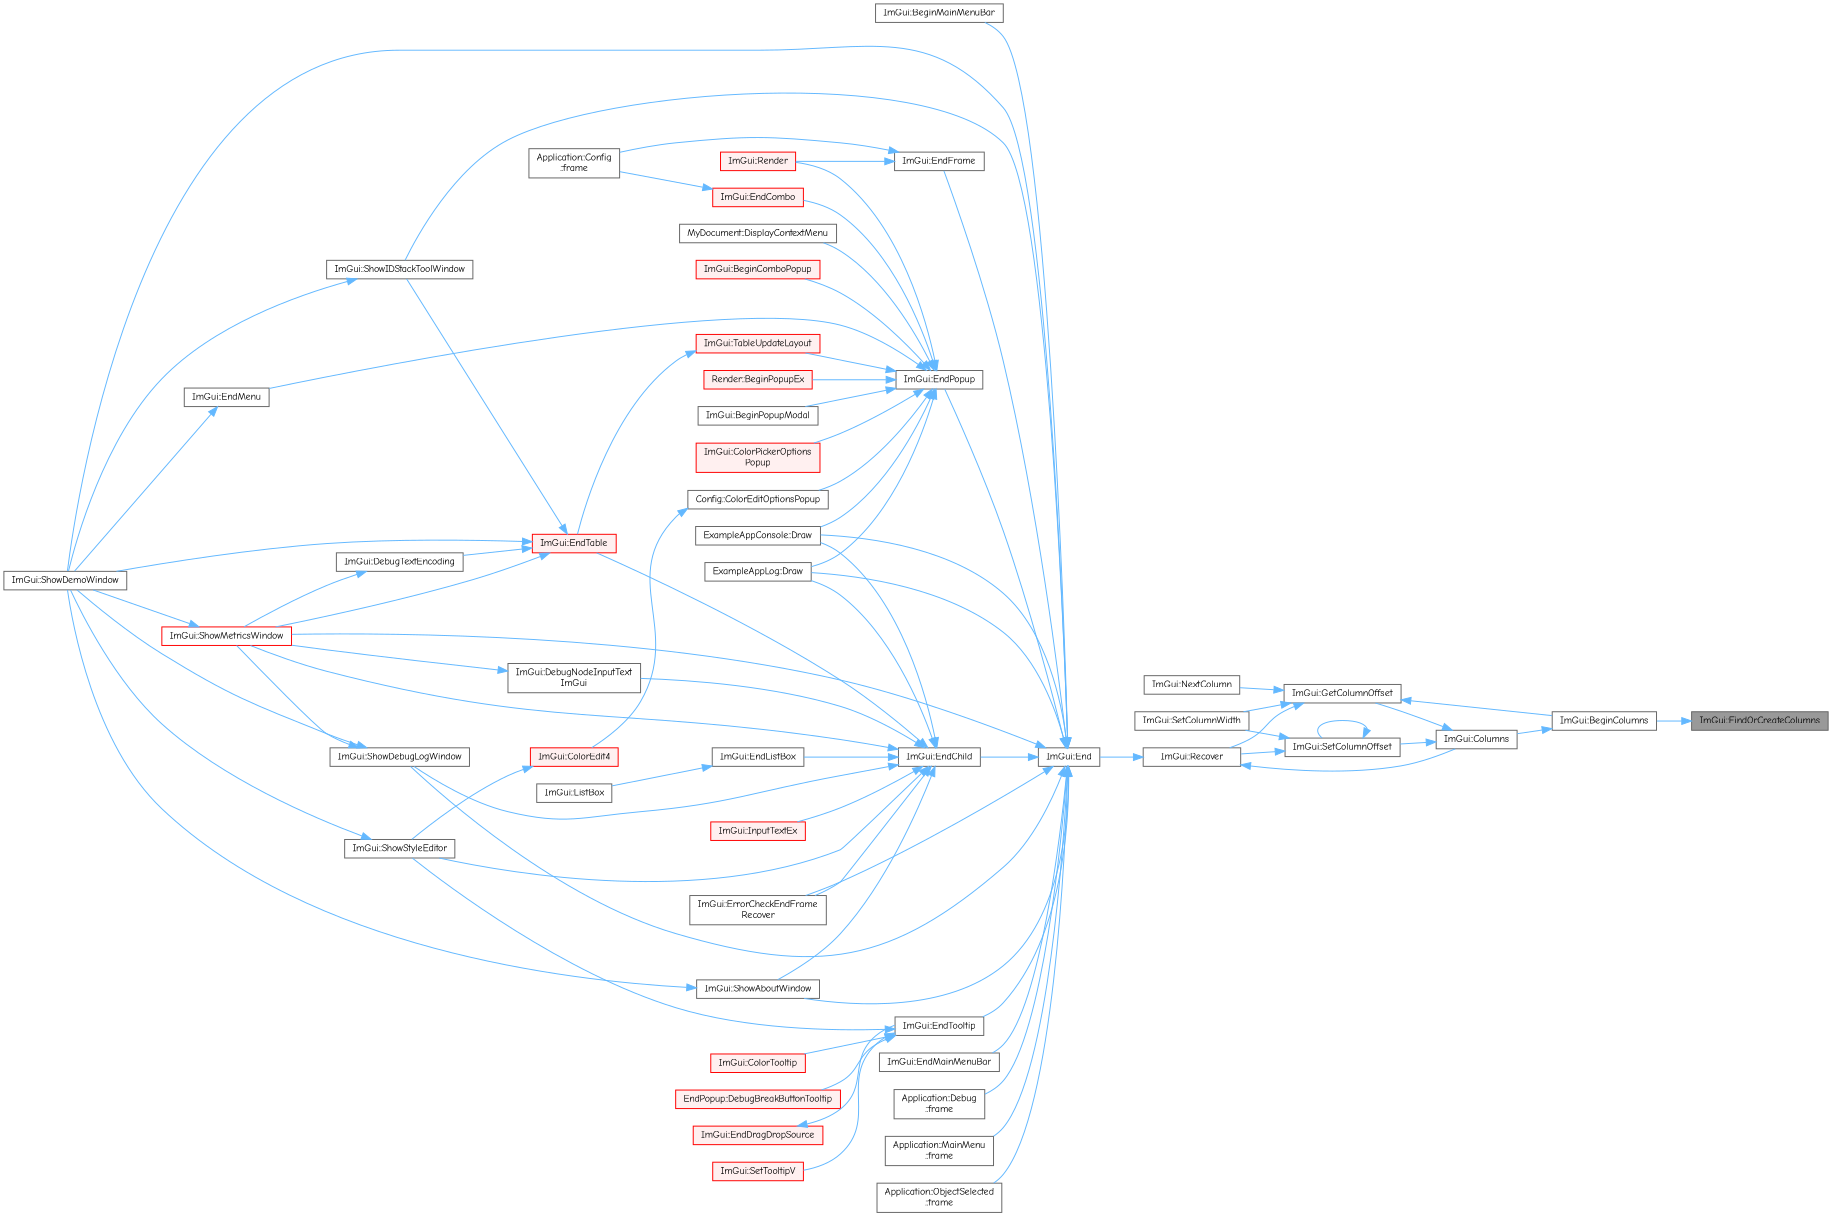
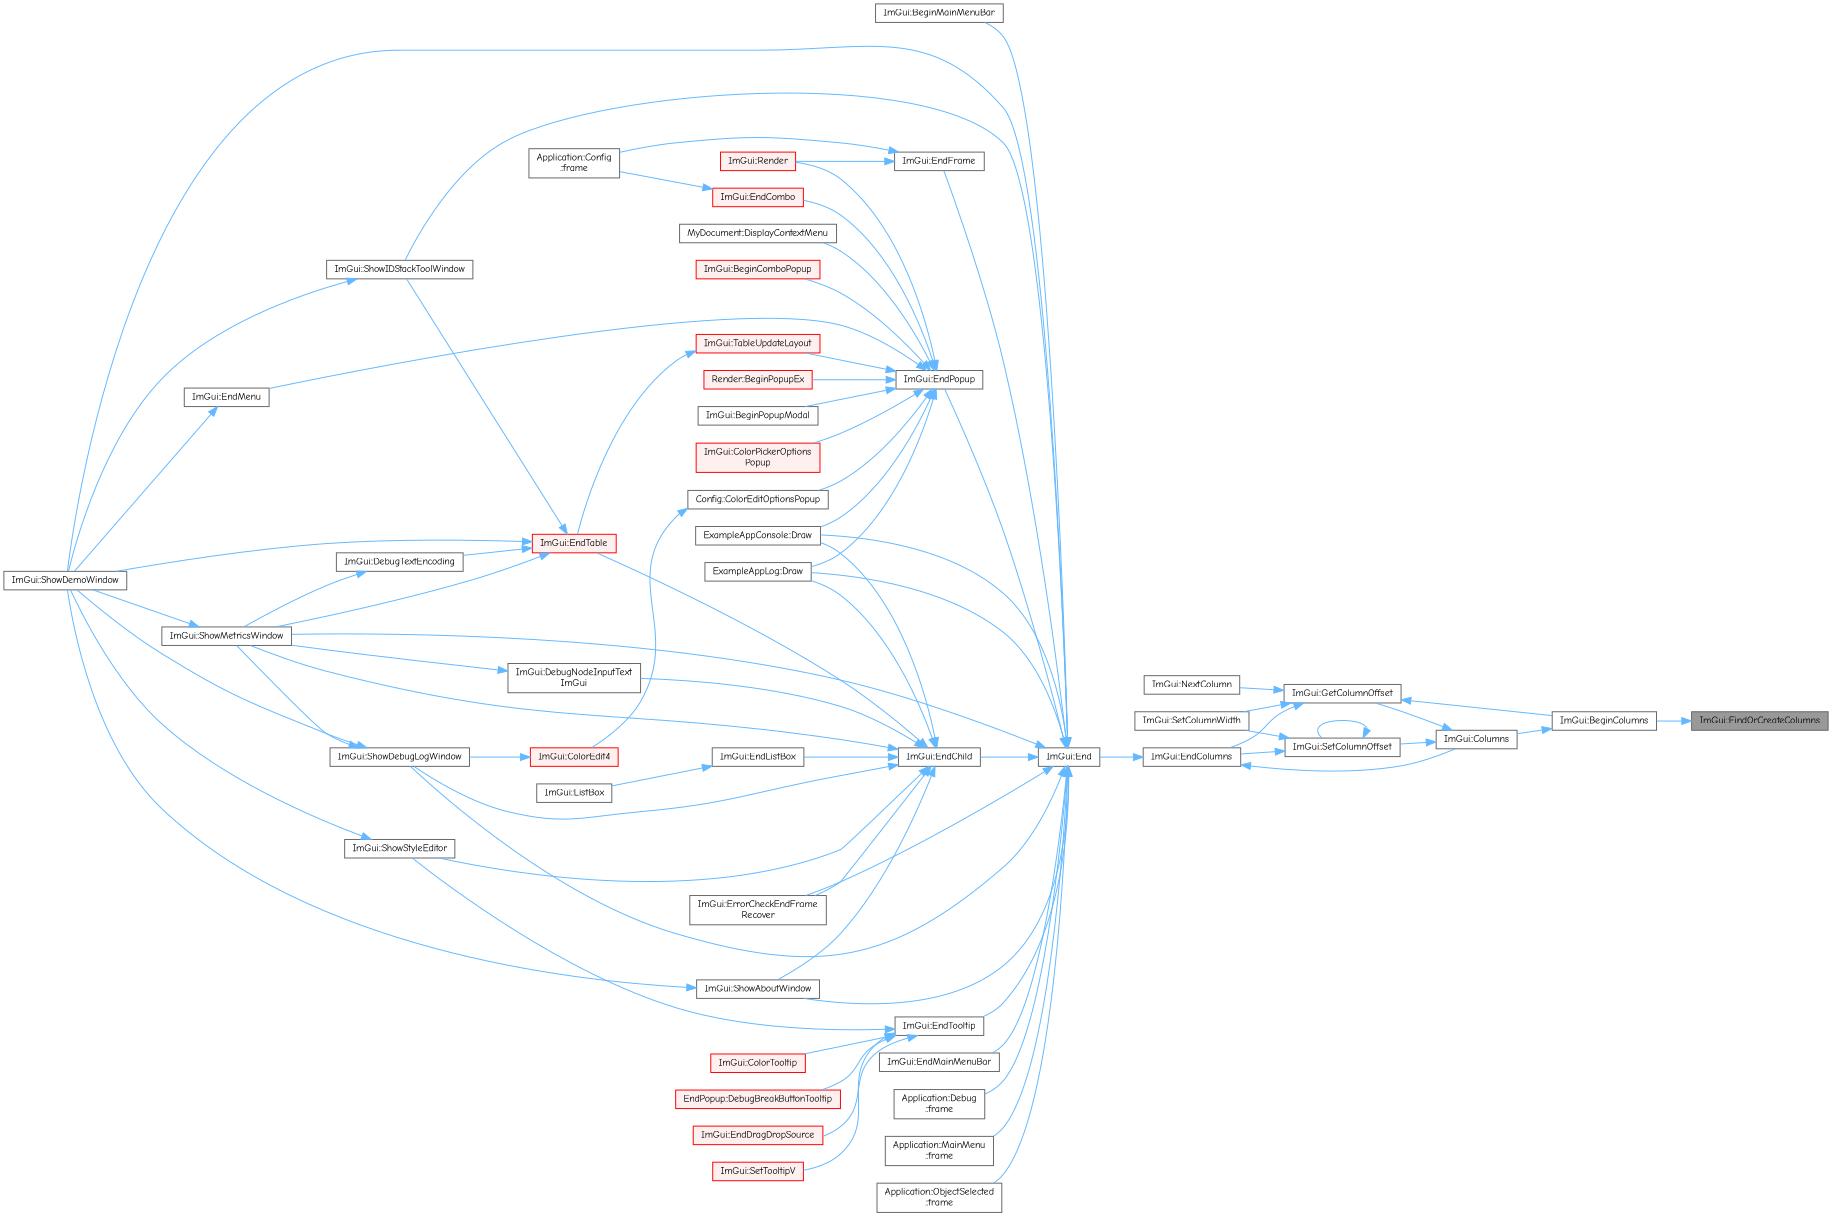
(227, 636) -> (227, 636)
(1192, 757) -> (1192, 757)
(462, 802) -> (495, 757)
(758, 831) -> none
(851, 1097) -> (852, 1113)
